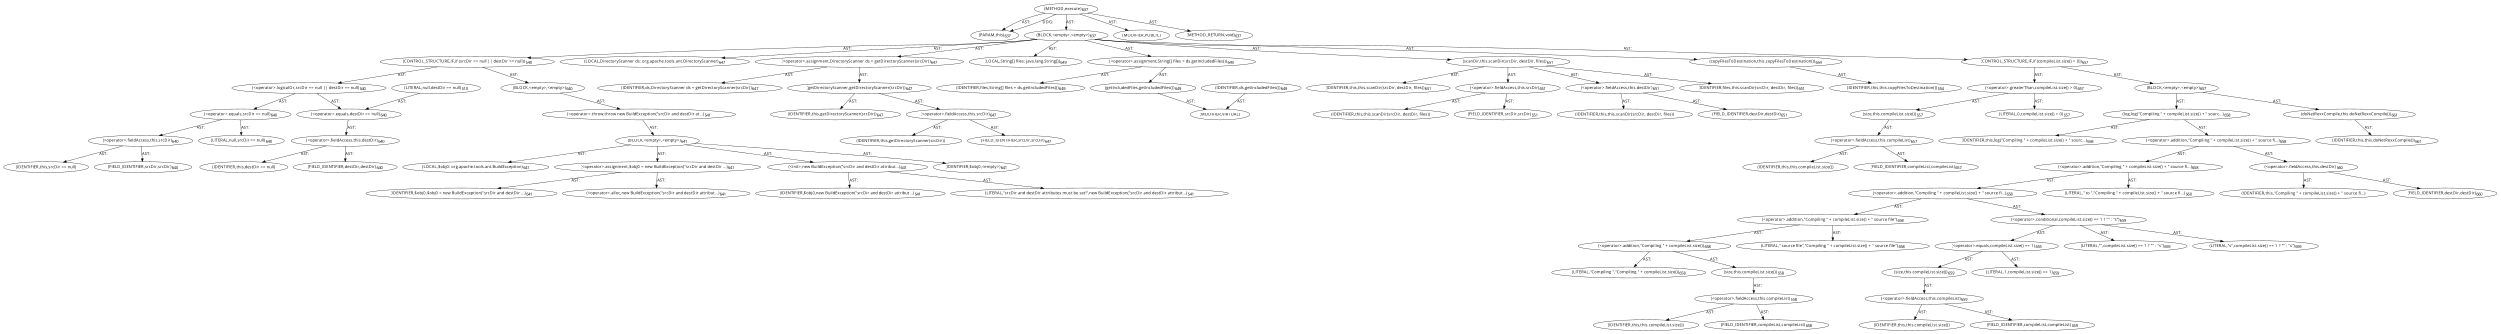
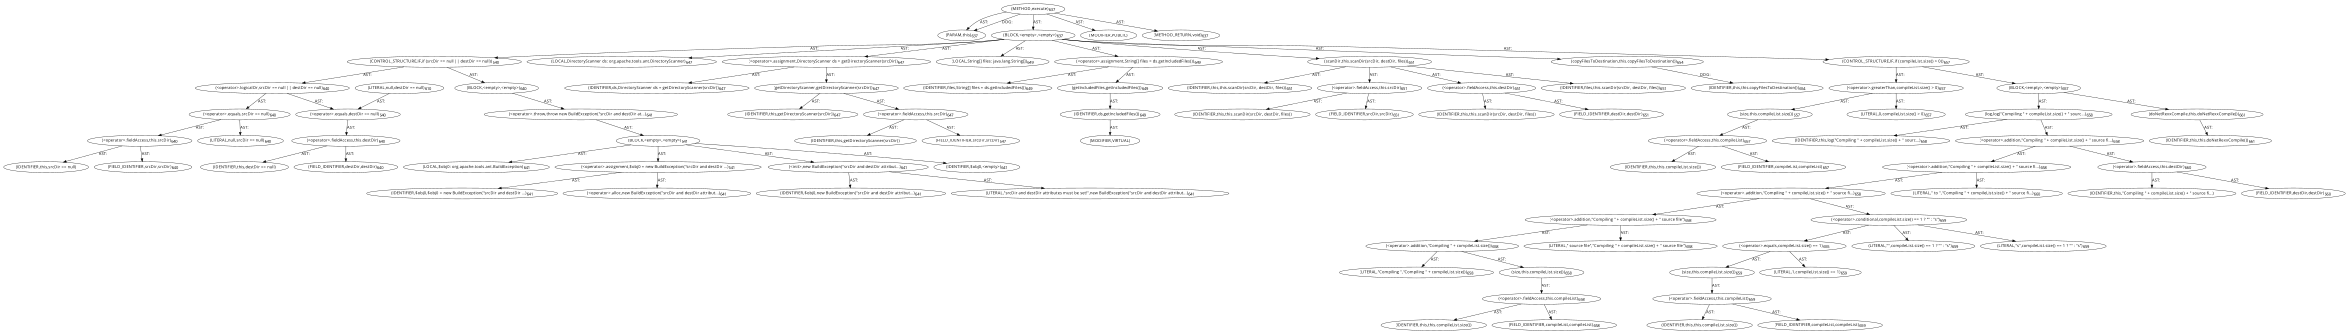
(1843, 75) -> (1706, 75)
(1181, 101) -> (1110, 100)
